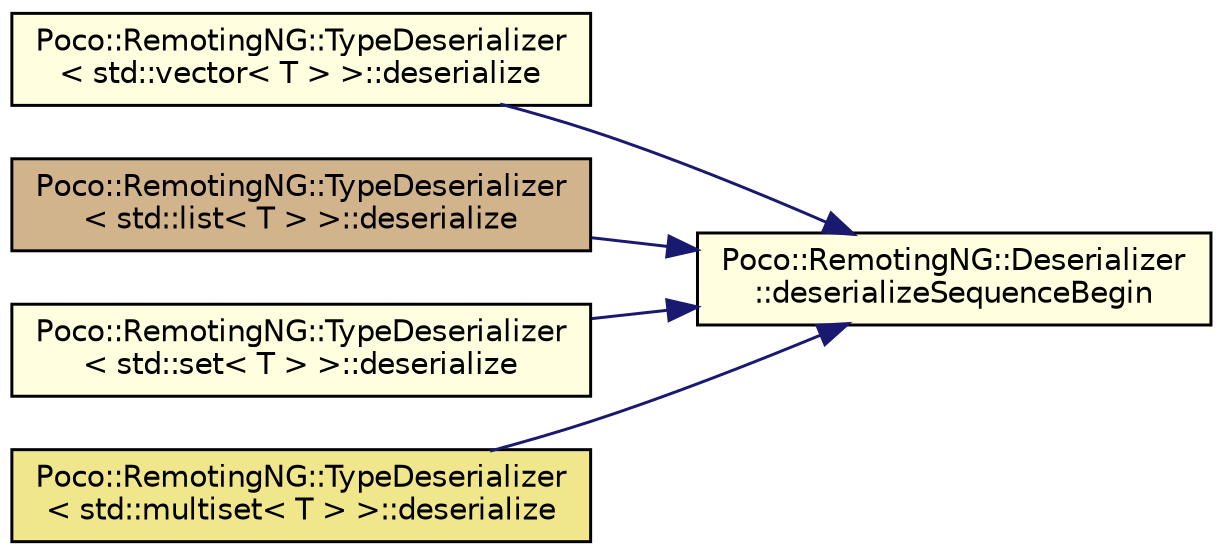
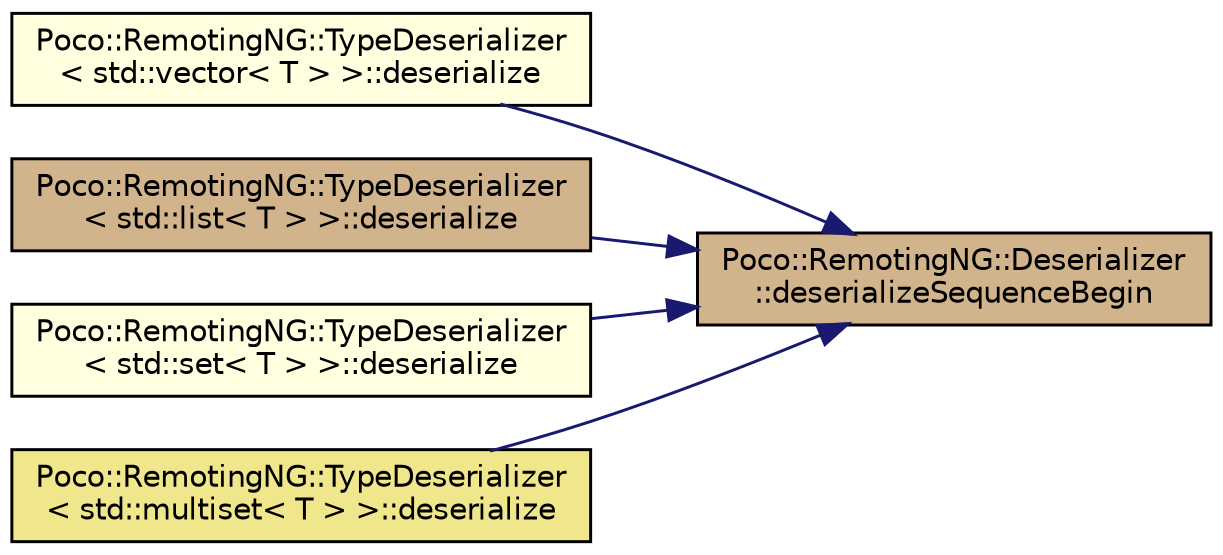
(954, 279) -> (954, 279)
